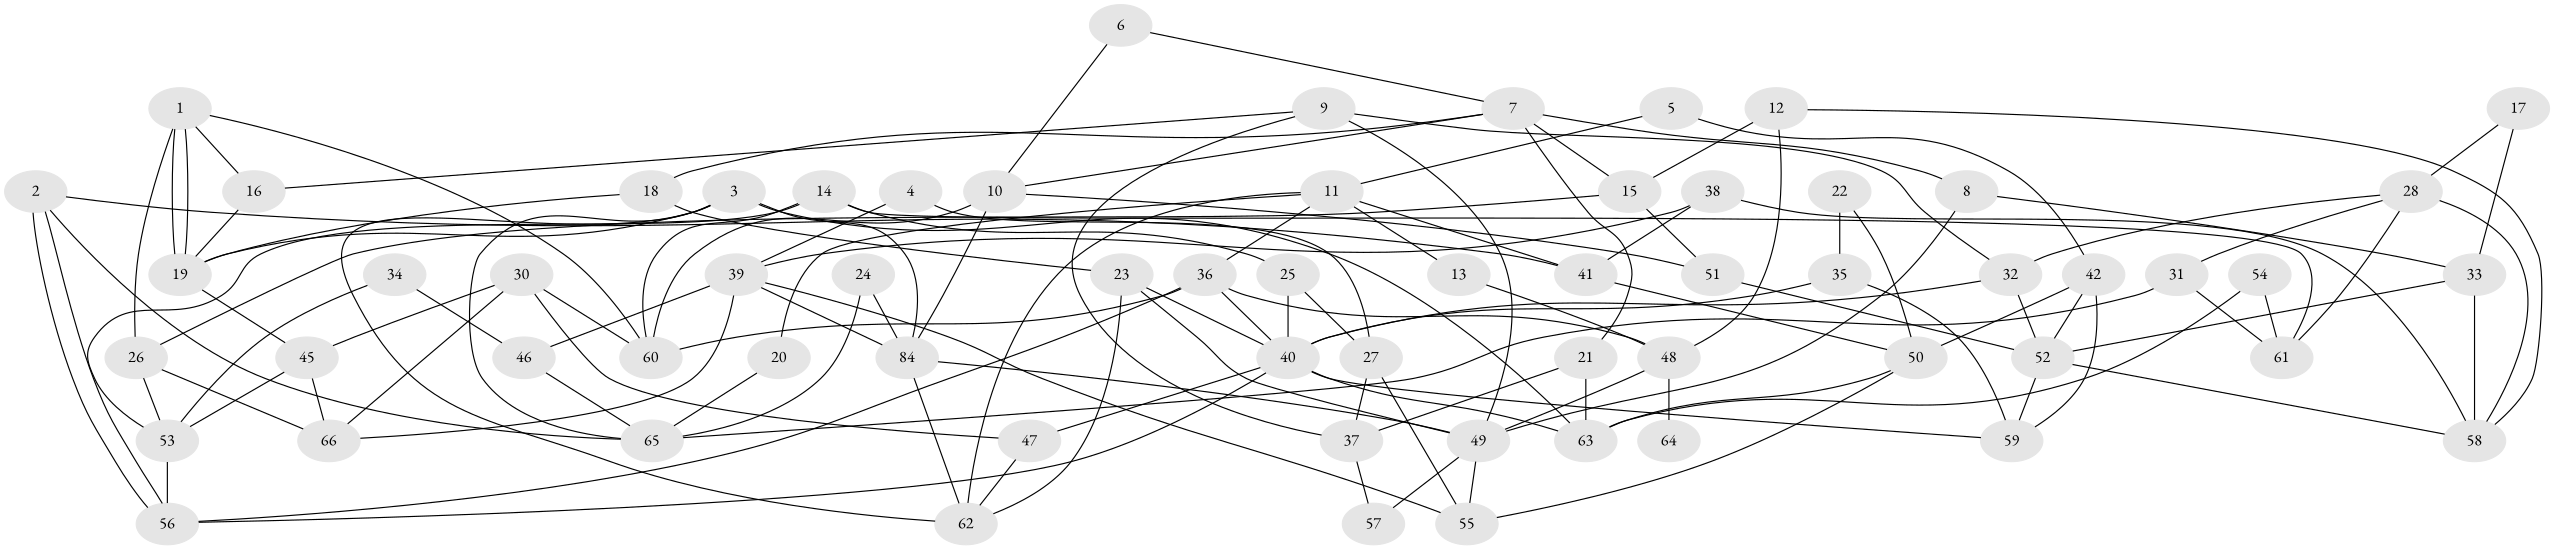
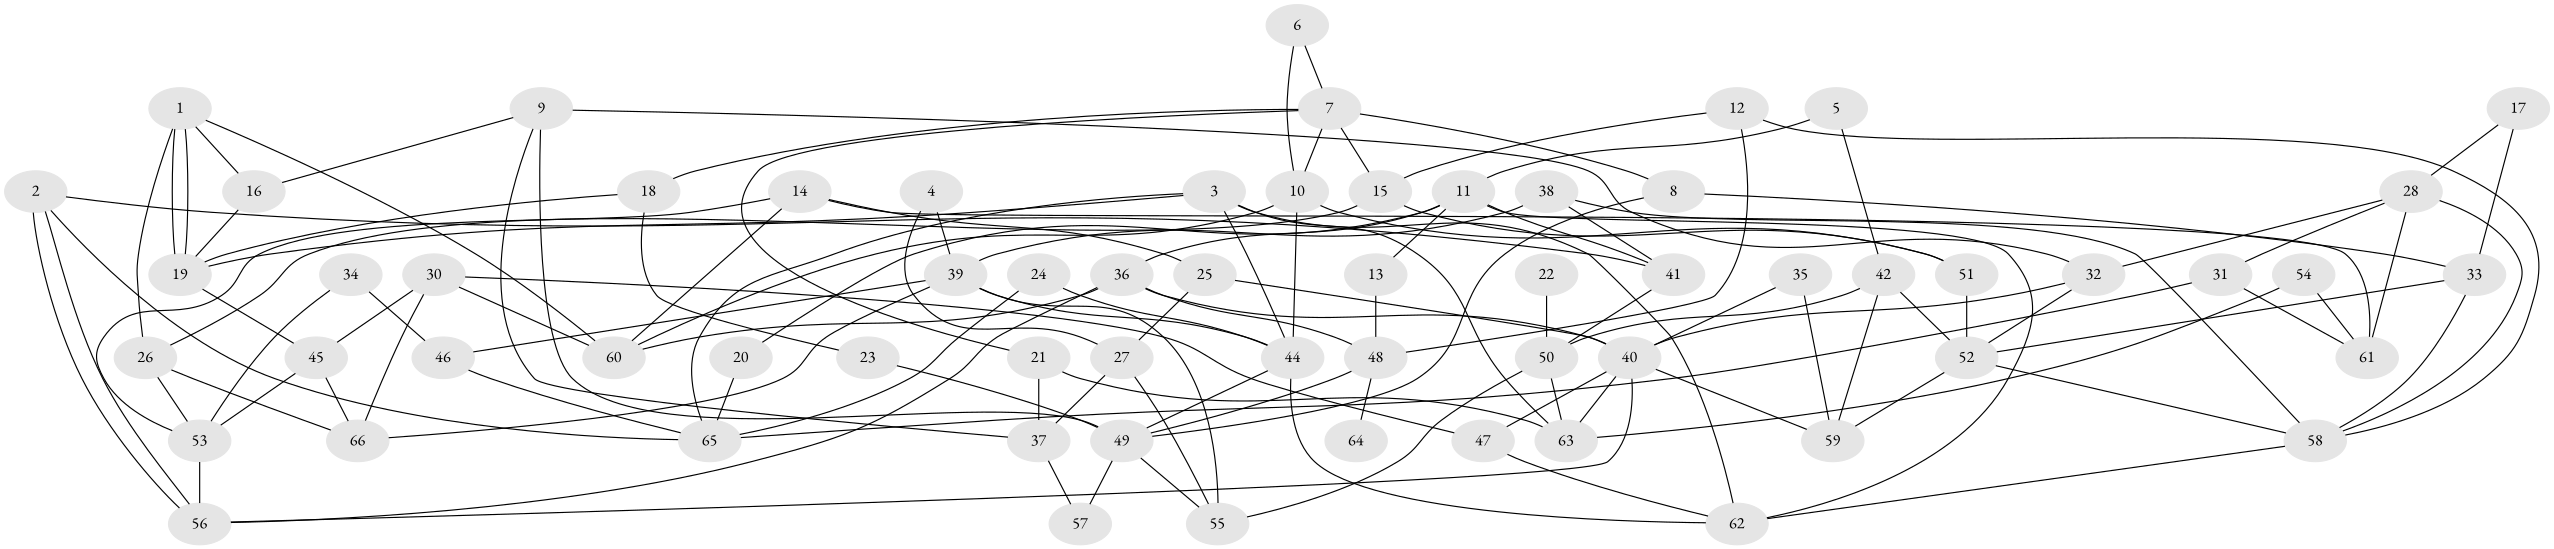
(1840, 233) -> none
(1205, 316) -> none
(907, 358) -> (1293, 358)
(1089, 433) -> (2026, 482)
